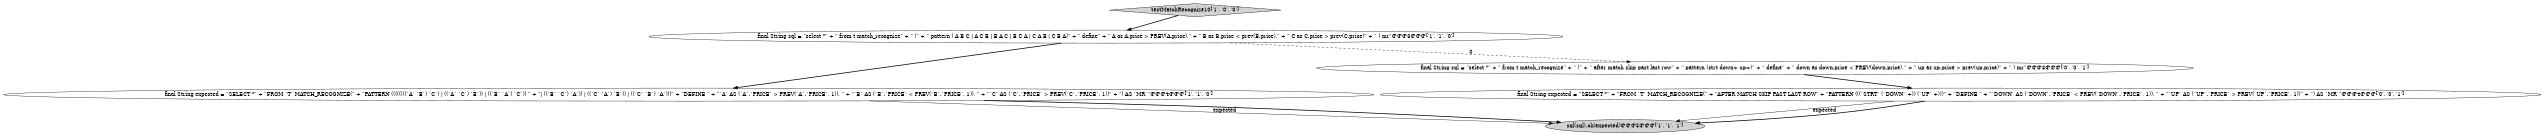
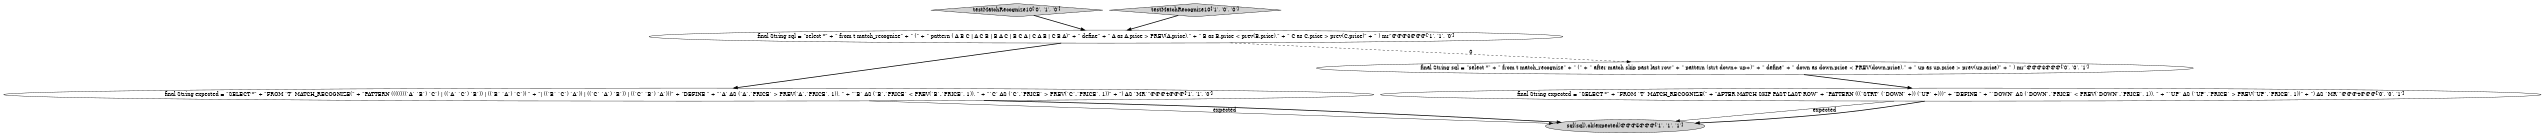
none -> (1017, 10)
